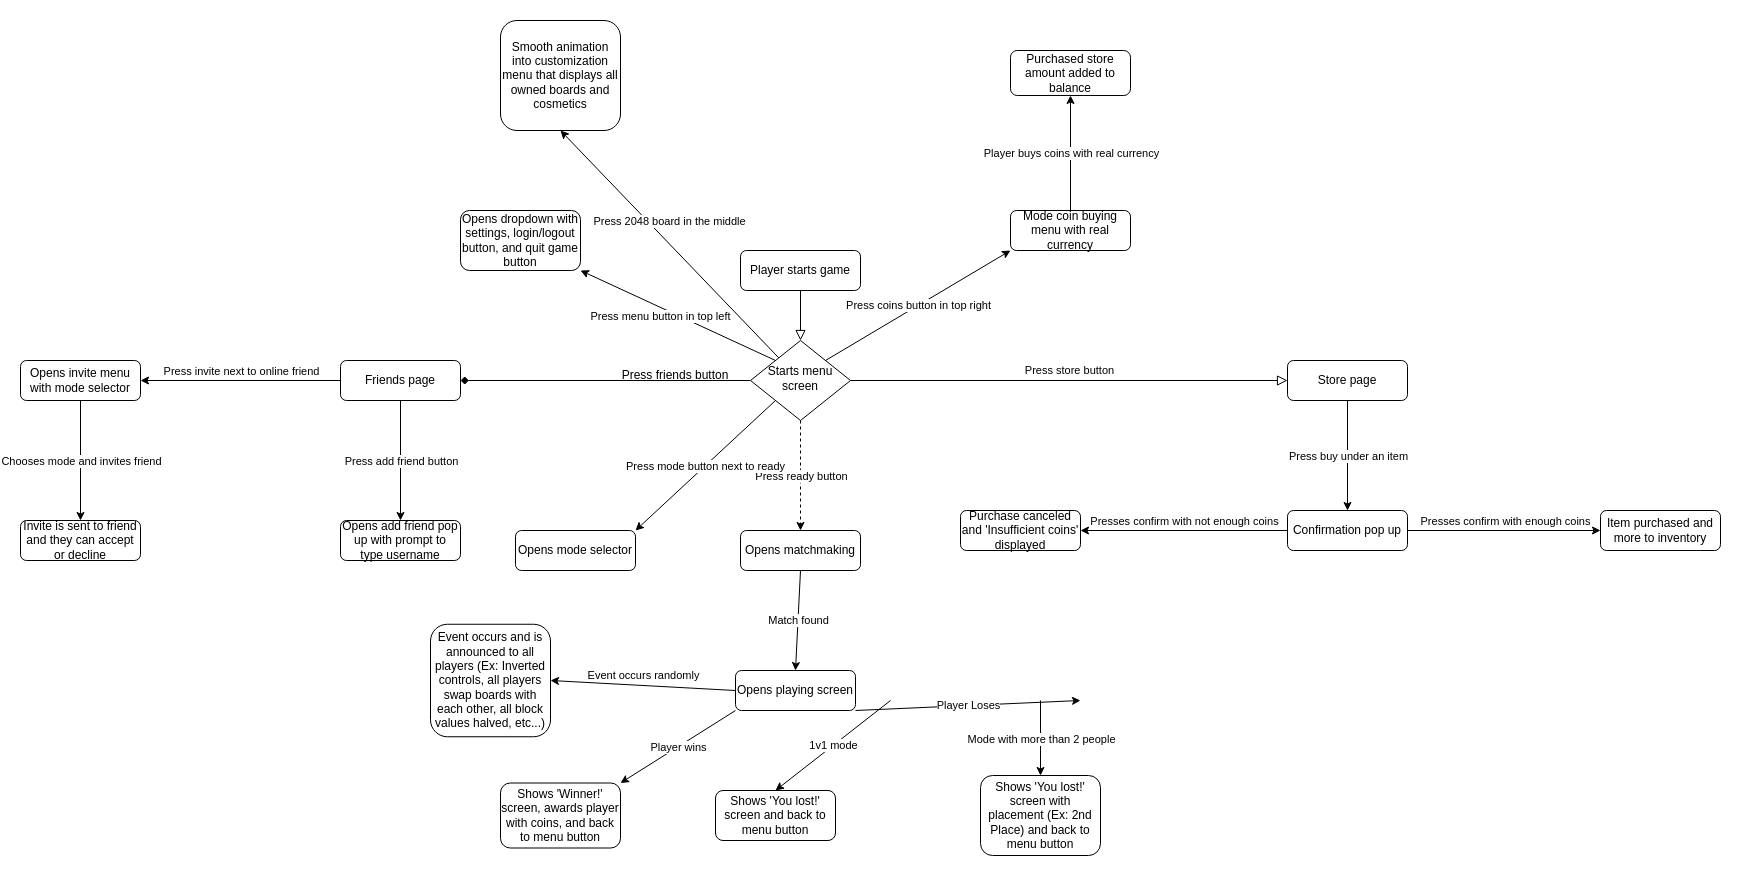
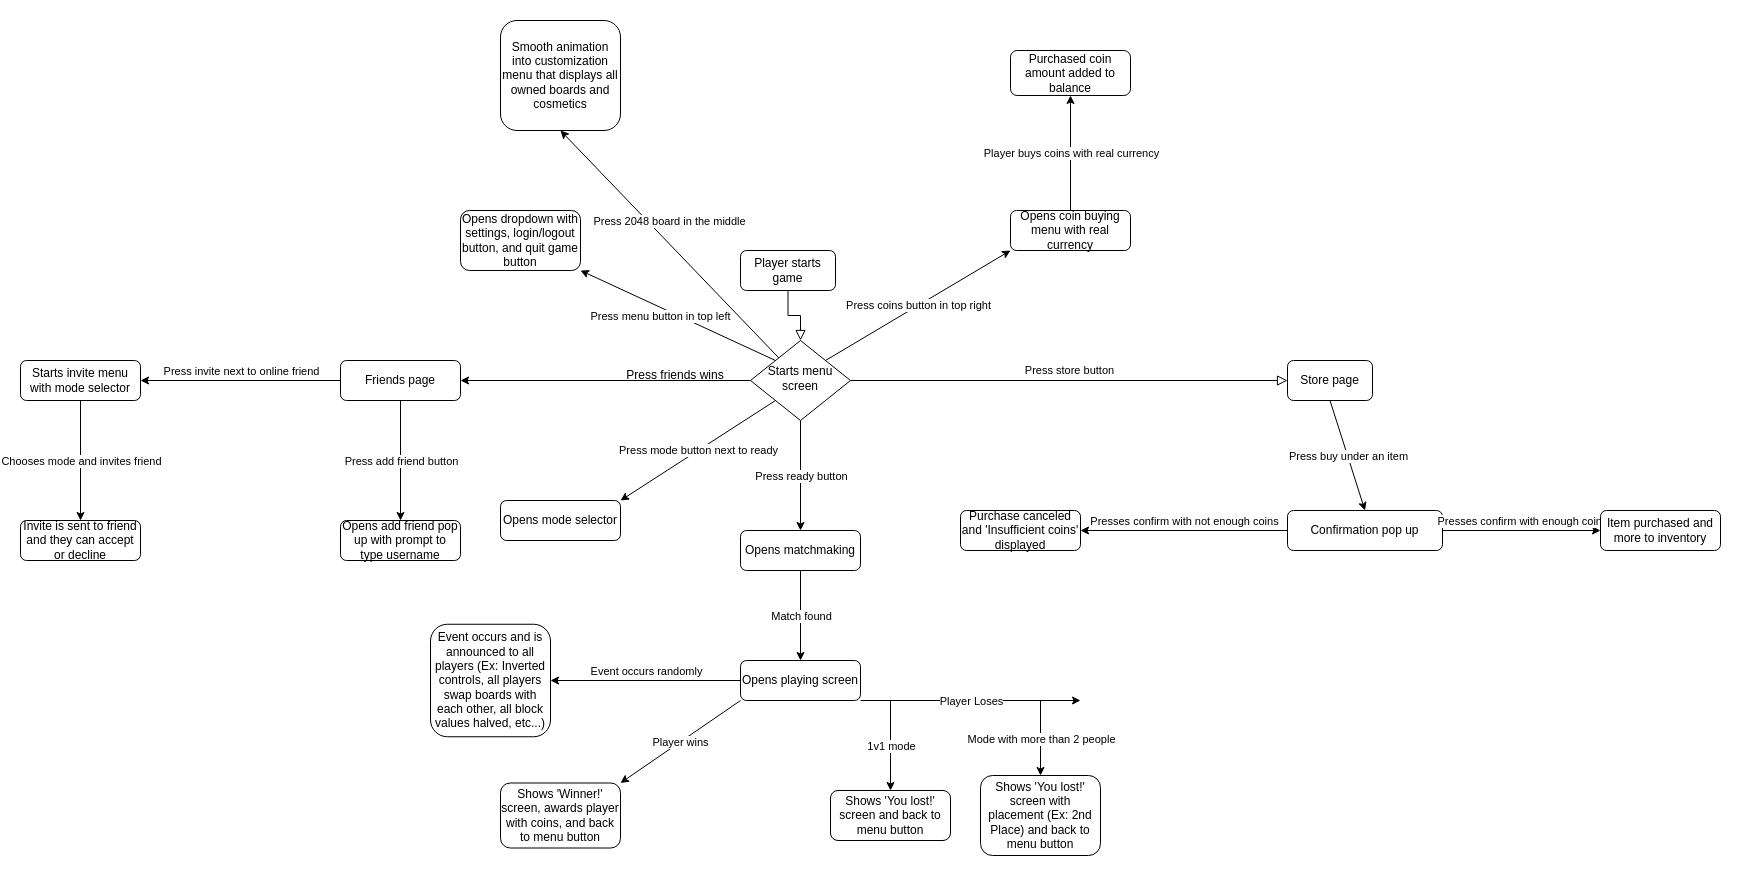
(1071, 74) -> (1071, 74)
(1071, 231) -> (1071, 231)
(801, 271) -> (788, 271)
(676, 376) -> (676, 376)
(81, 381) -> (81, 381)
(469, 381) -> (468, 381)
(1348, 381) -> (1330, 381)
(801, 446) -> (801, 446)
(1348, 531) -> (1365, 531)
(576, 551) -> (561, 521)
(796, 691) -> (801, 681)
(776, 816) -> (891, 816)
